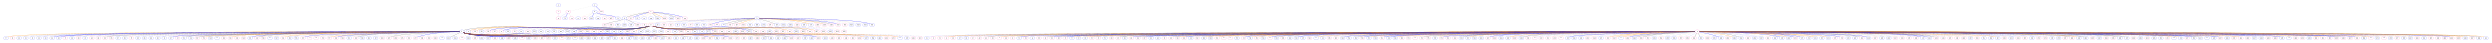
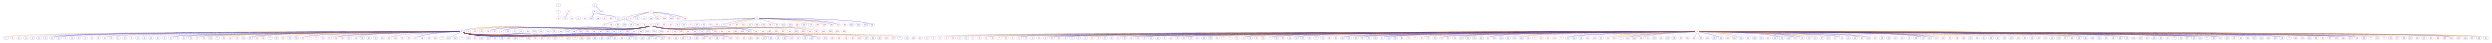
(725, 21) -> (725, 21)
